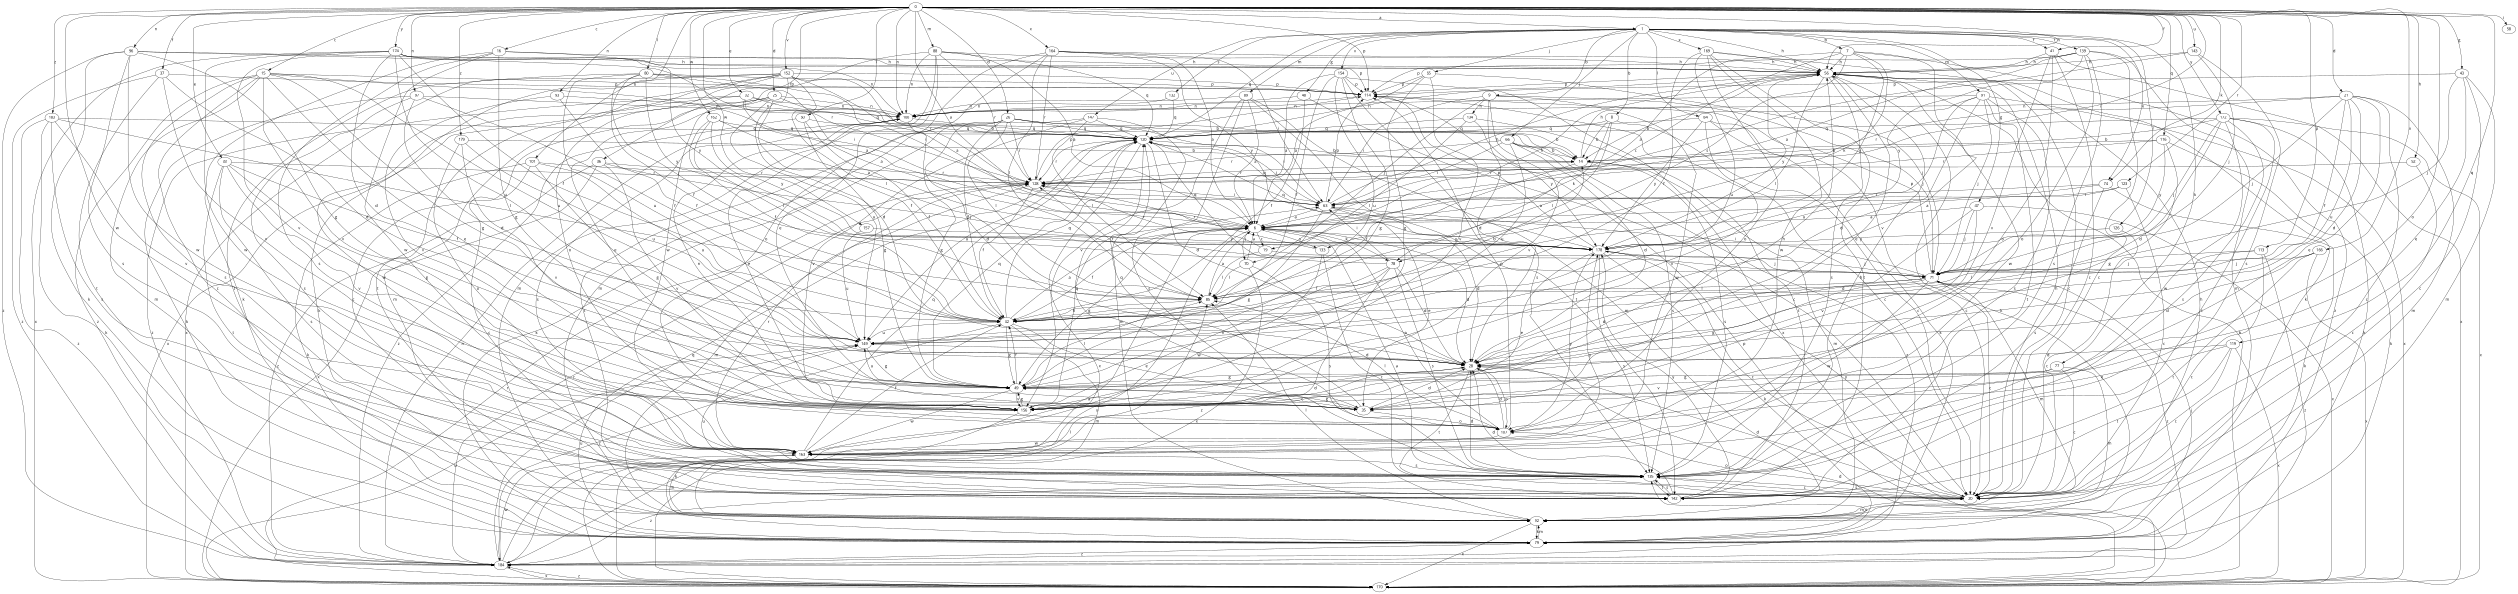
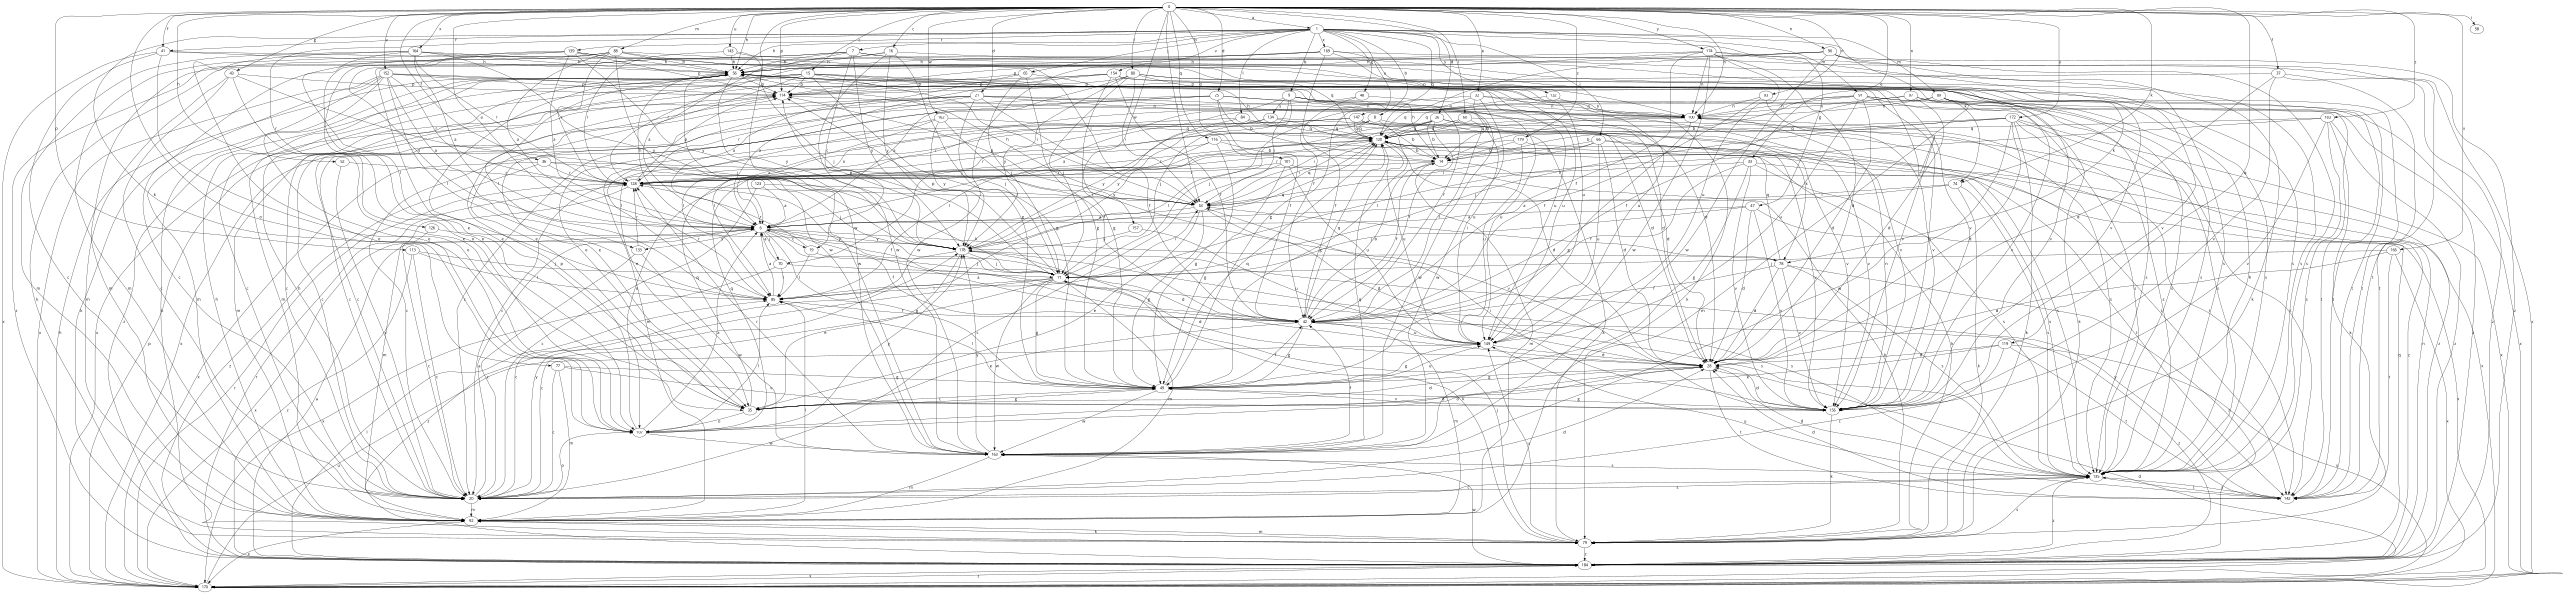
(1686, 9) -> none
(1481, 107) -> (1280, 107)
(1931, 438) -> none
